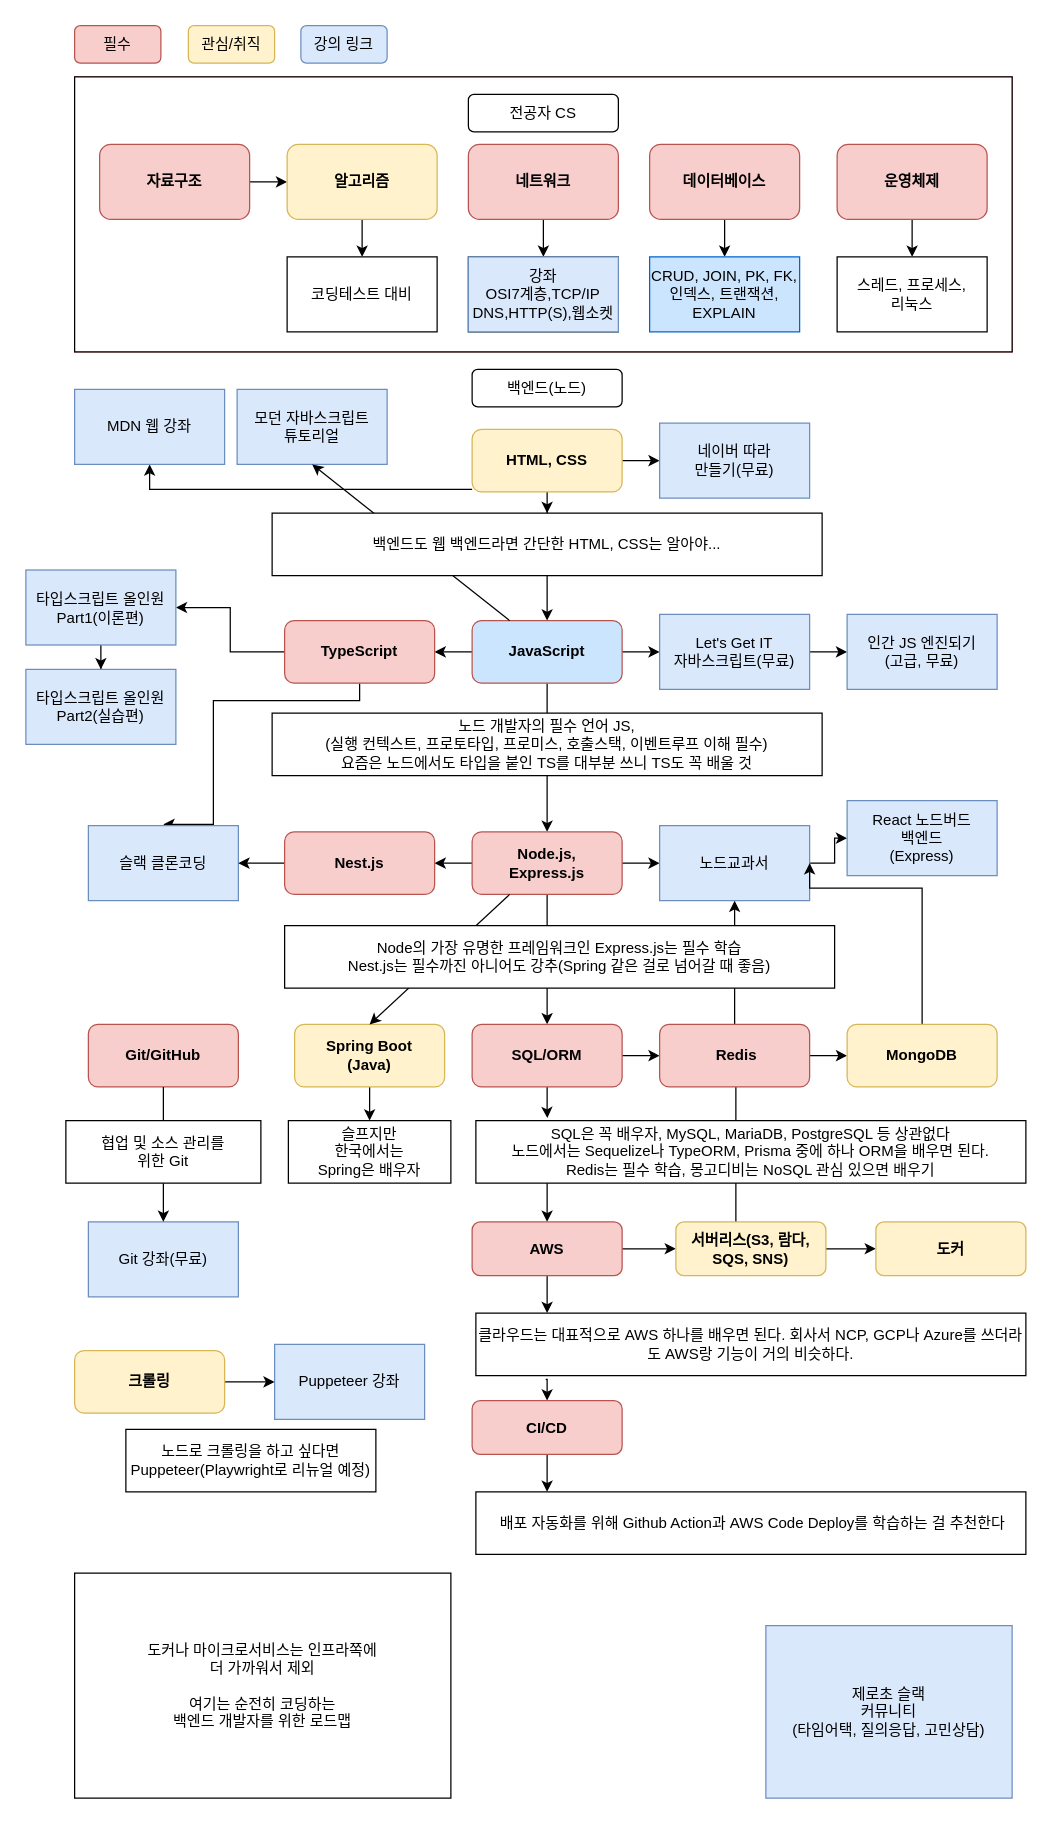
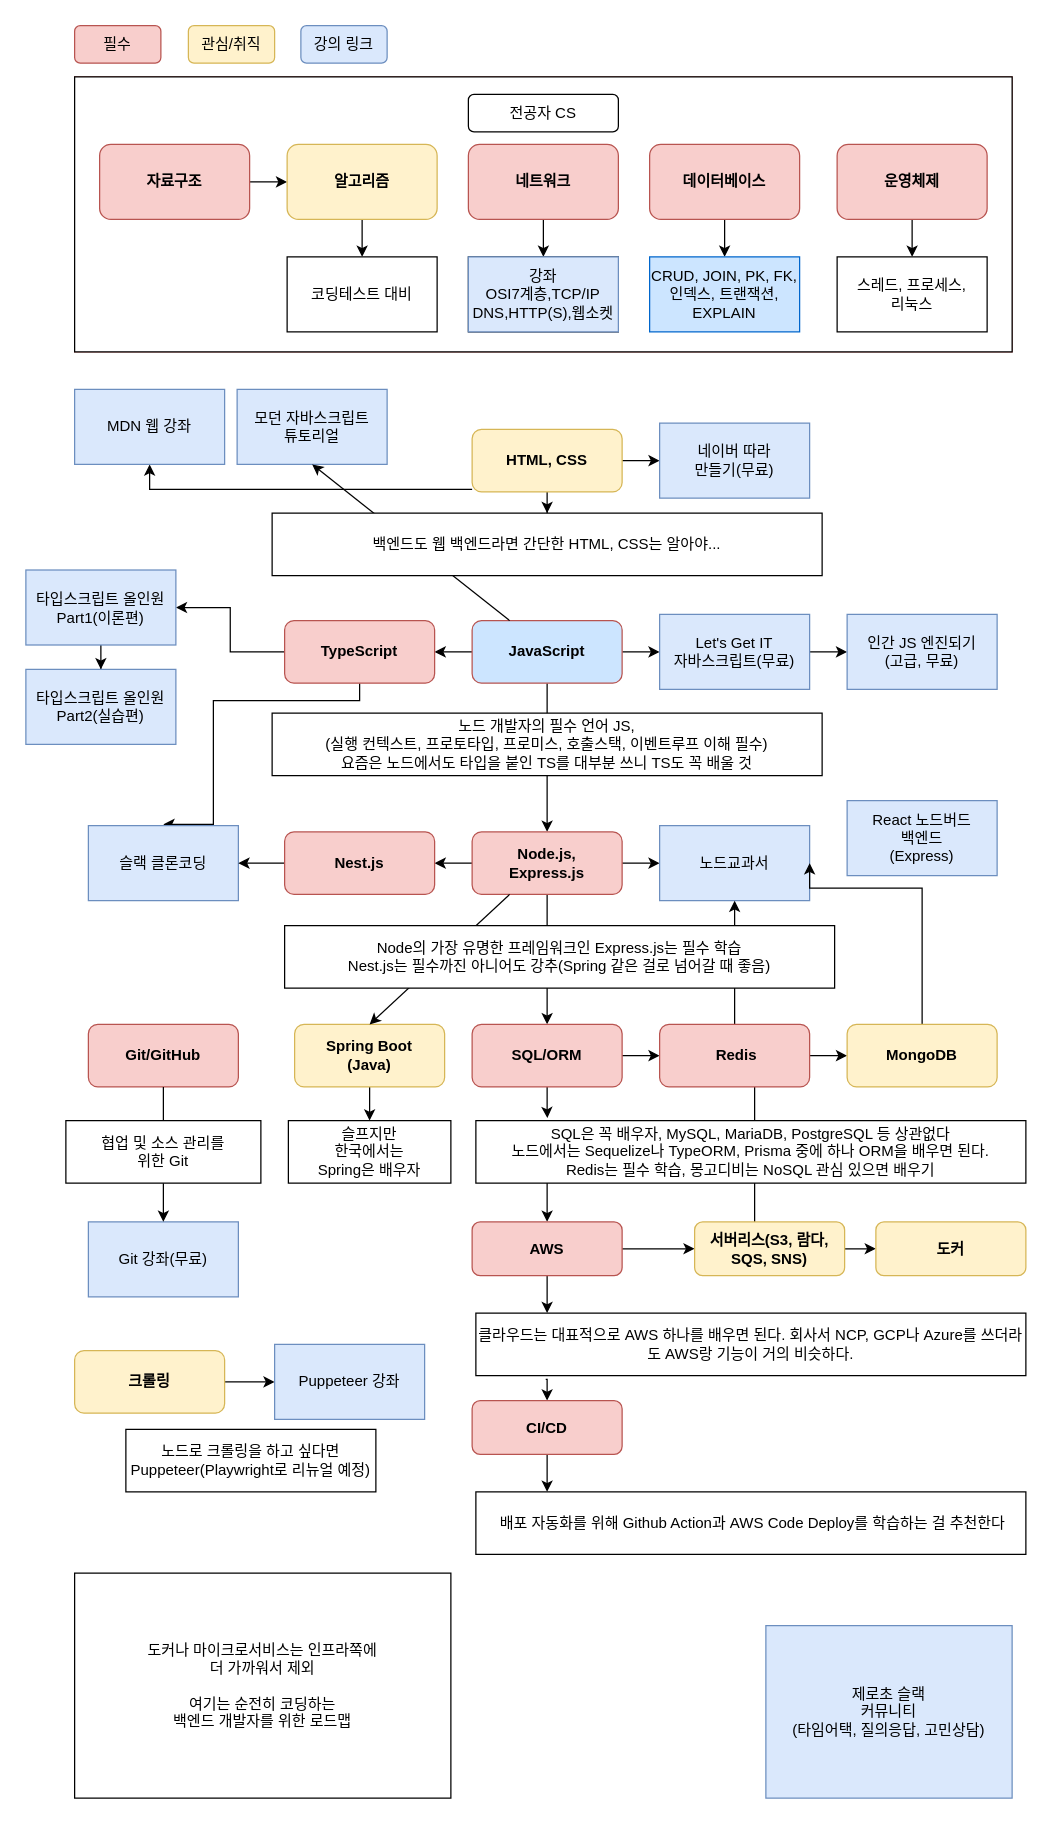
(547, 388) -> none
(547, 599) -> none
(834, 861) -> none
(751, 1249) -> (769, 1249)
